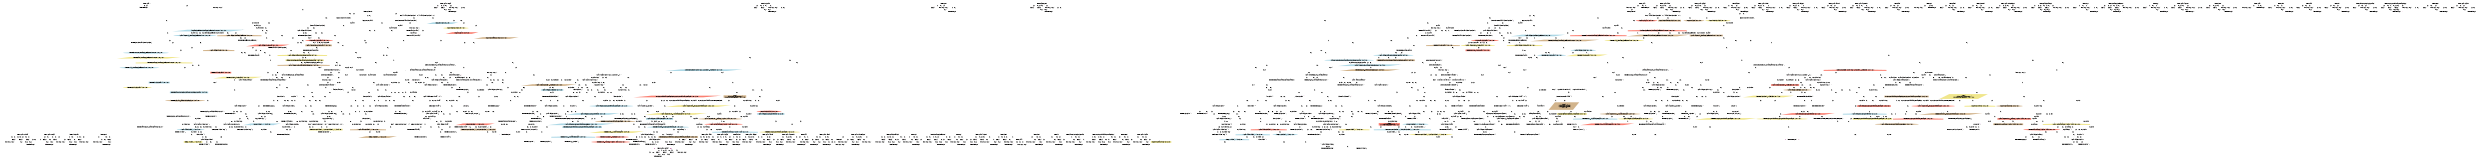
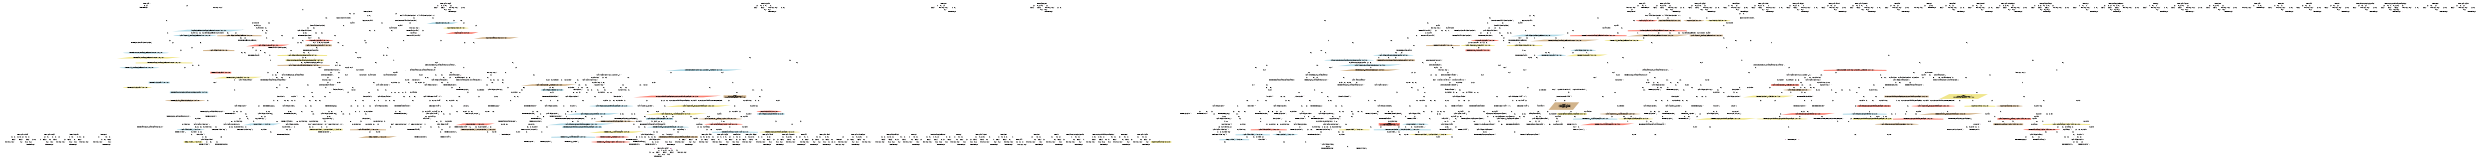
(1485, 127) -> (1482, 113)
